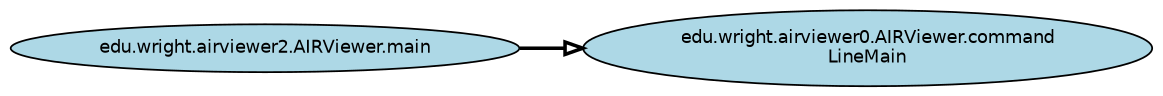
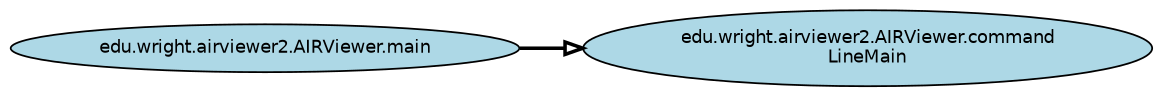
(868, 48) -> (868, 48)
